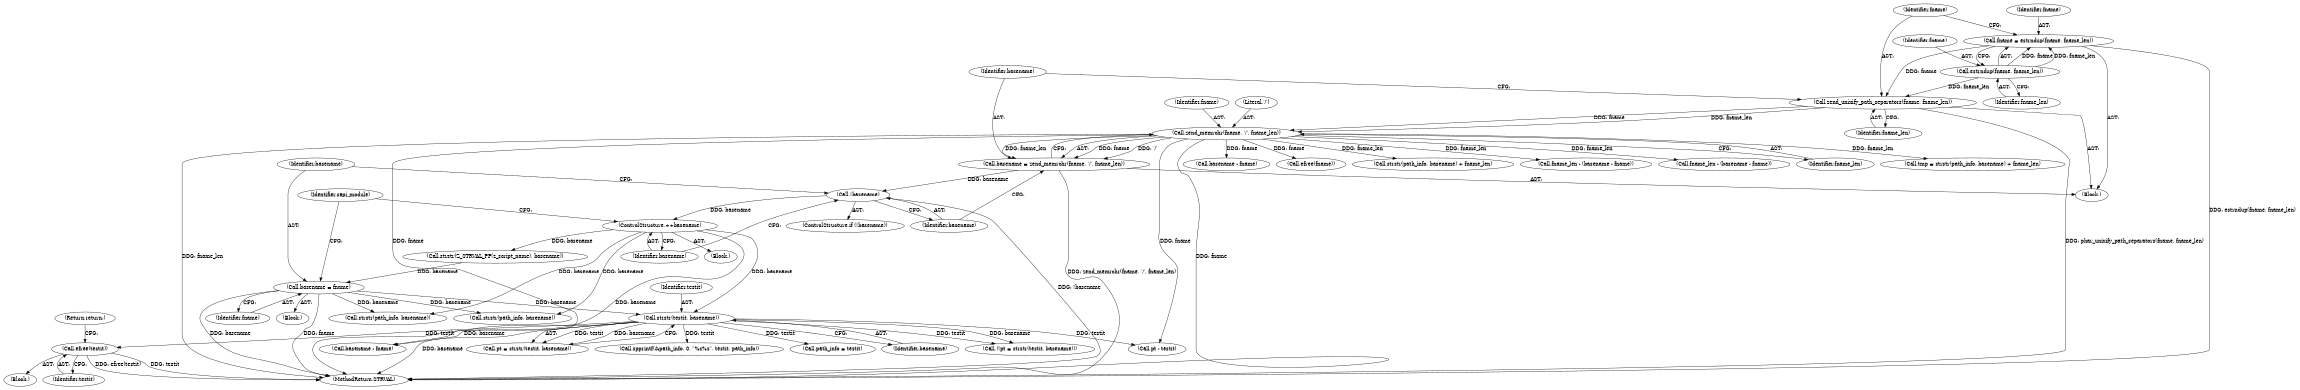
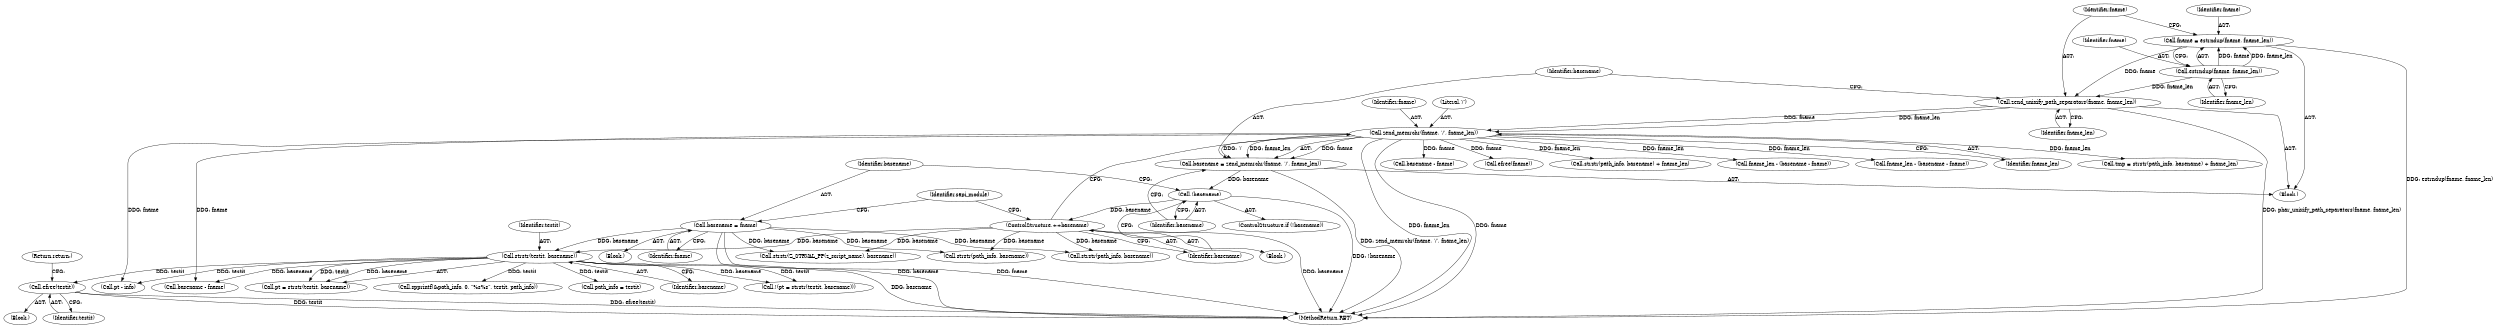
(1095, 138) -> (1188, 151)
(406, 272) -> (750, 244)
(623, 340) -> none
(1157, 349) -> (118, 288)
(364, 380) -> (1325, 318)
